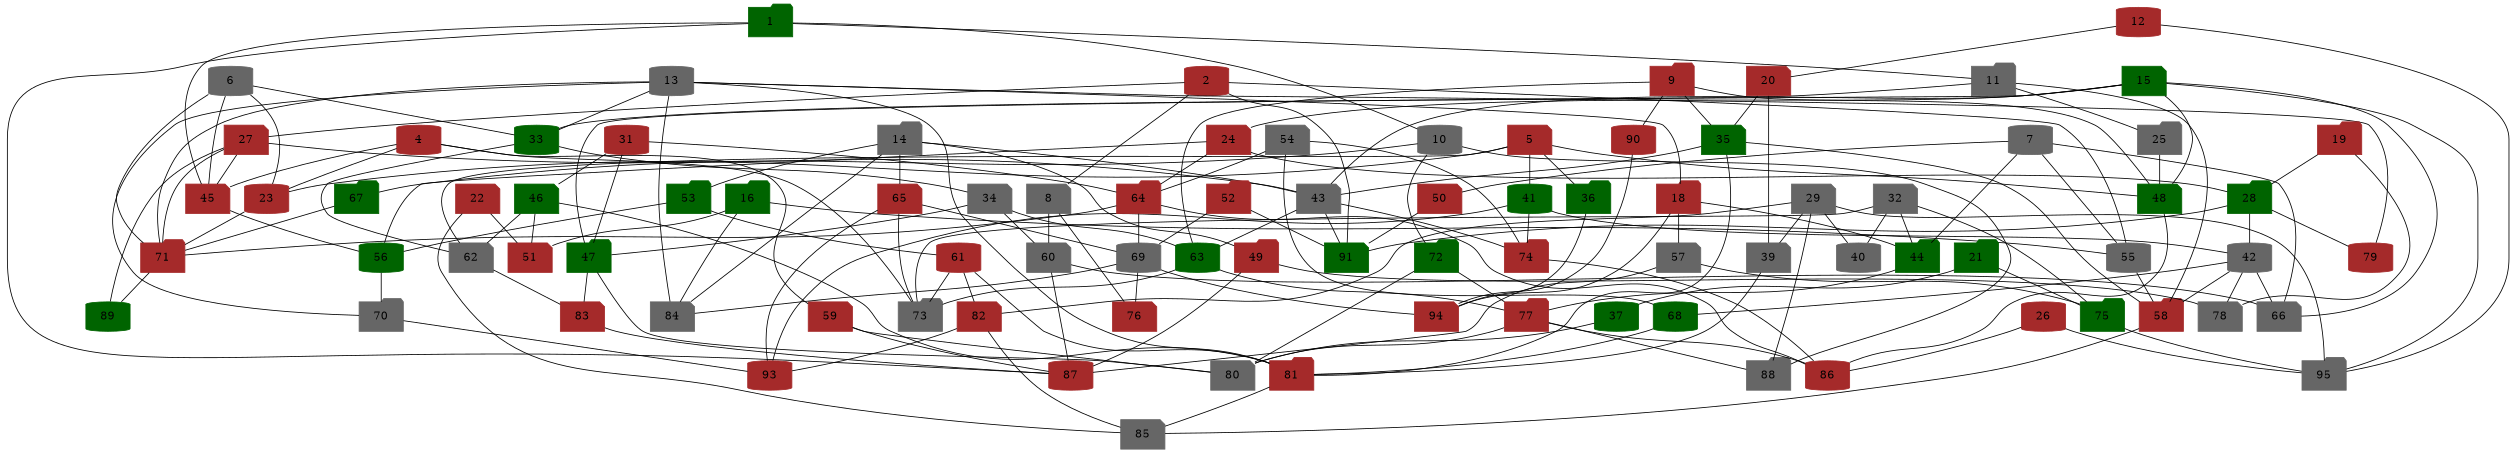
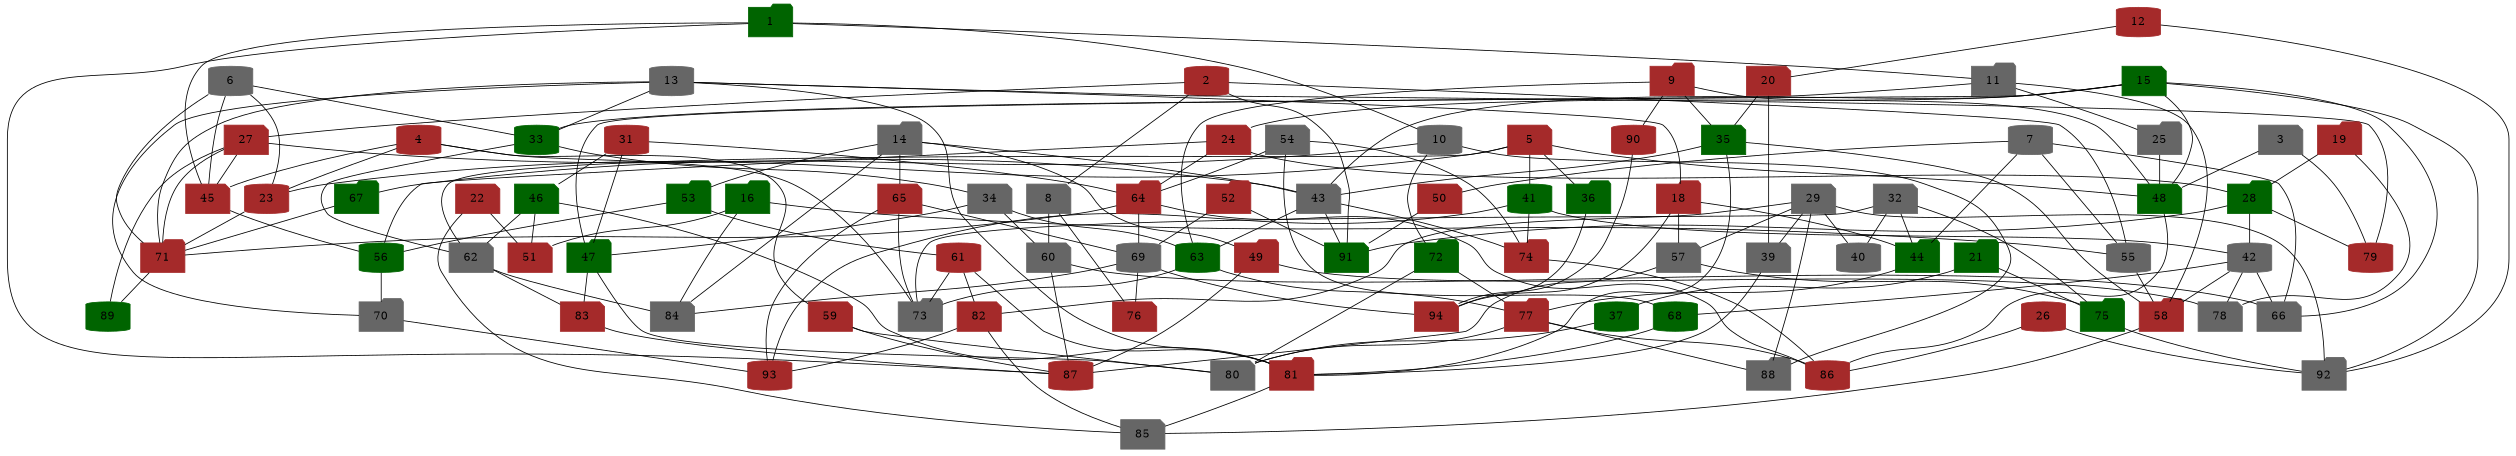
none -> (2281, 140)
(659, 199) -> (571, 292)
none -> (1762, 222)
(2324, 375) -> (2324, 375)
